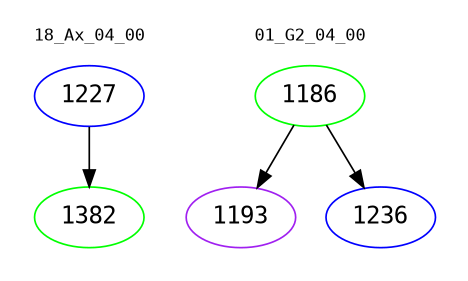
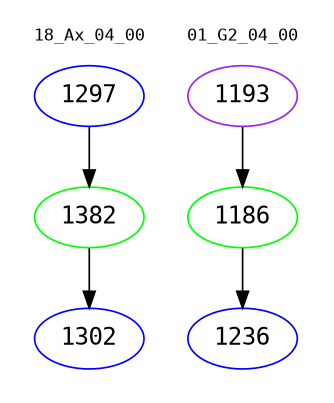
(89, 96) -> (89, 96)
(280, 149) -> (243, 148)
none -> (89, 339)
